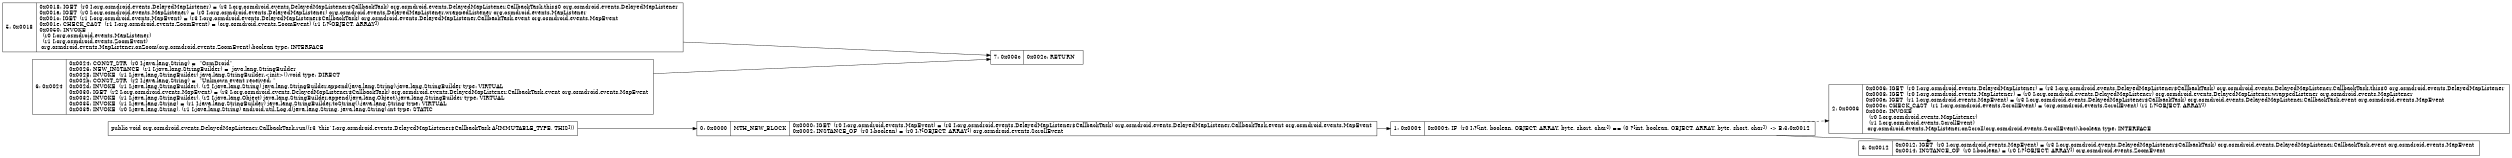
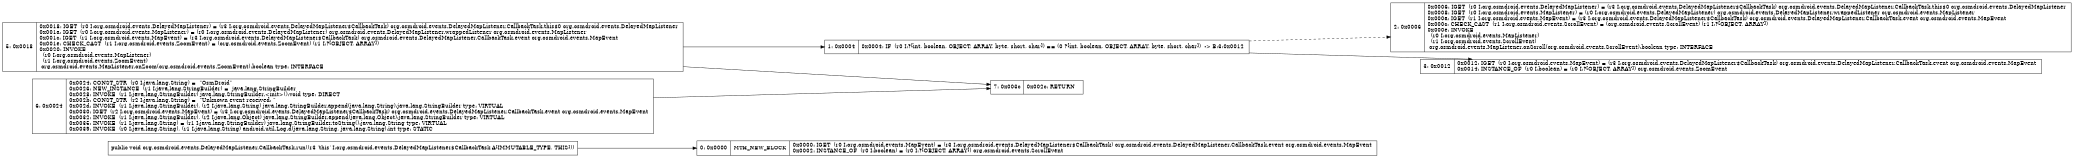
(65, 30) -> (65, 50)
(1382, 129) -> (752, 47)
